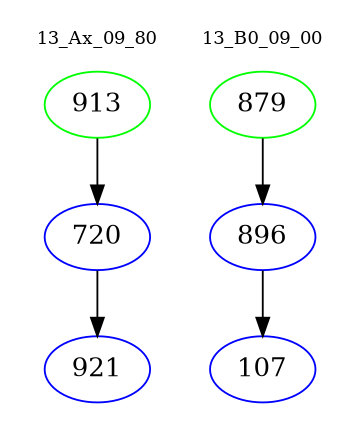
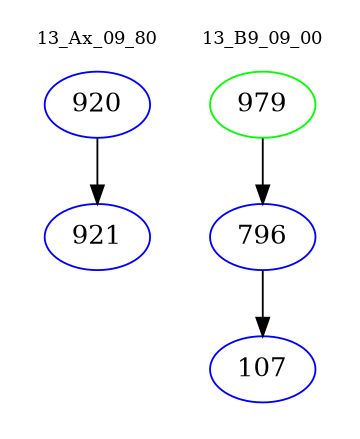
(263, 40) -> (263, 40)
(97, 105) -> none
(263, 105) -> (263, 105)
(97, 237) -> (97, 105)
(263, 237) -> (263, 237)
